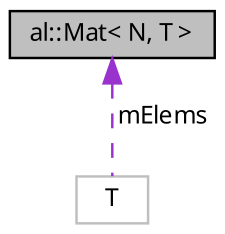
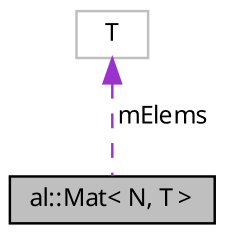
(112, 130) -> (112, 130)
